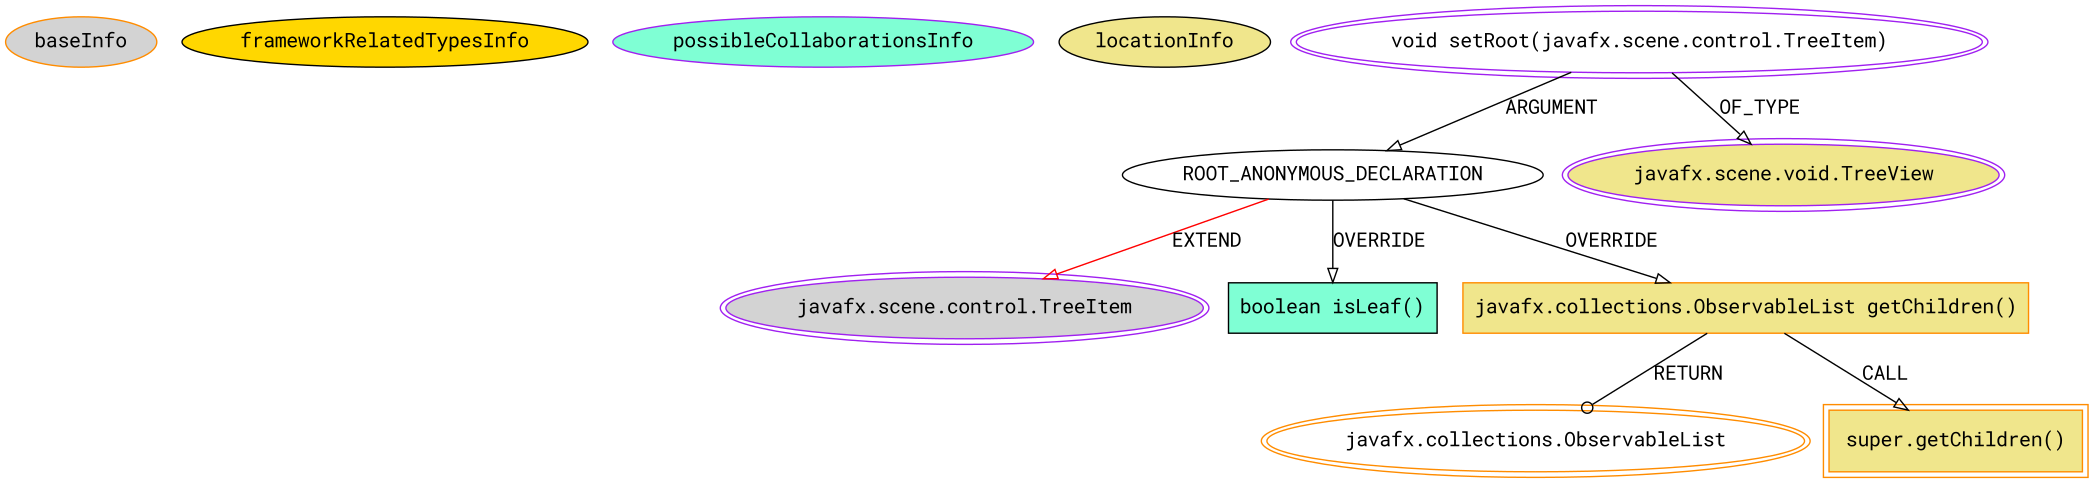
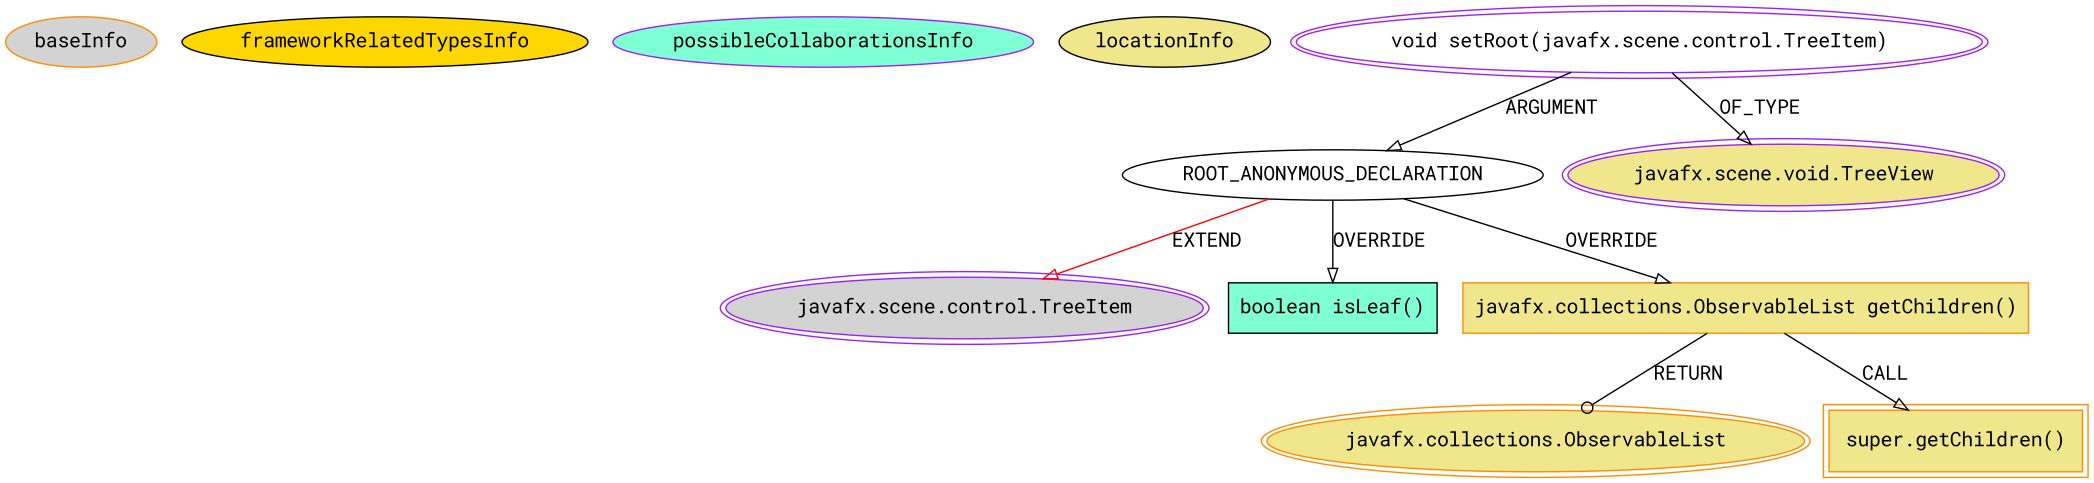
(1536, 441) -> (1536, 441)
